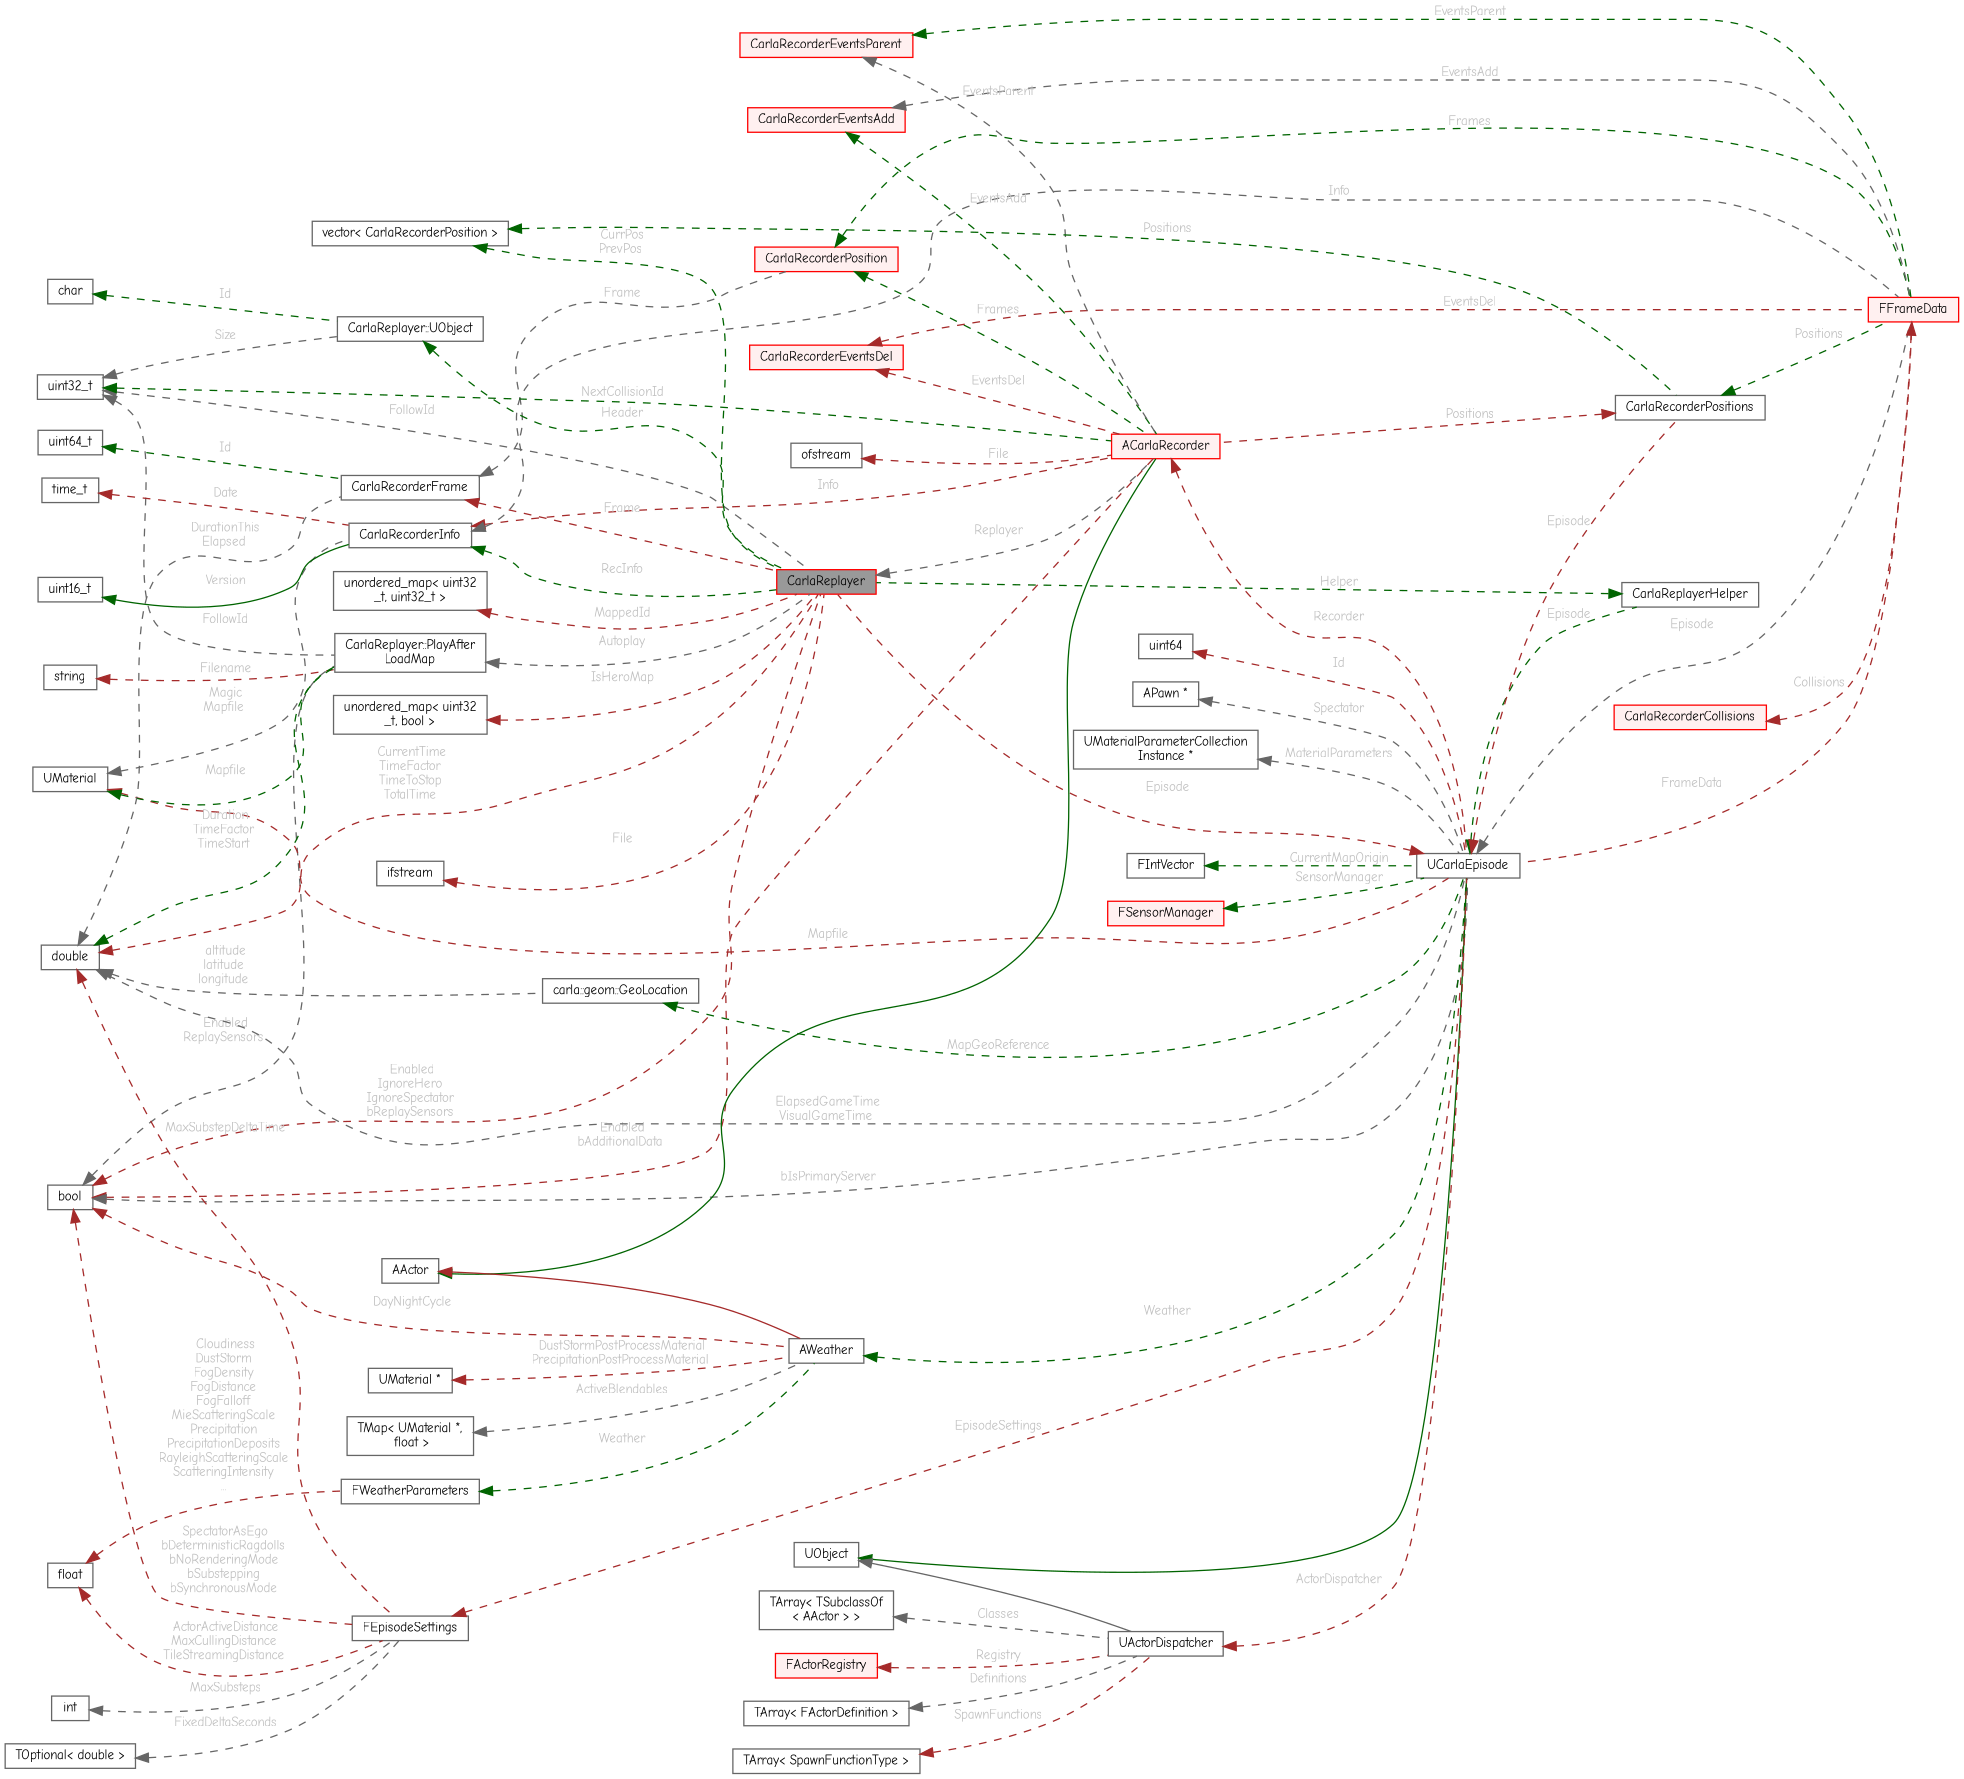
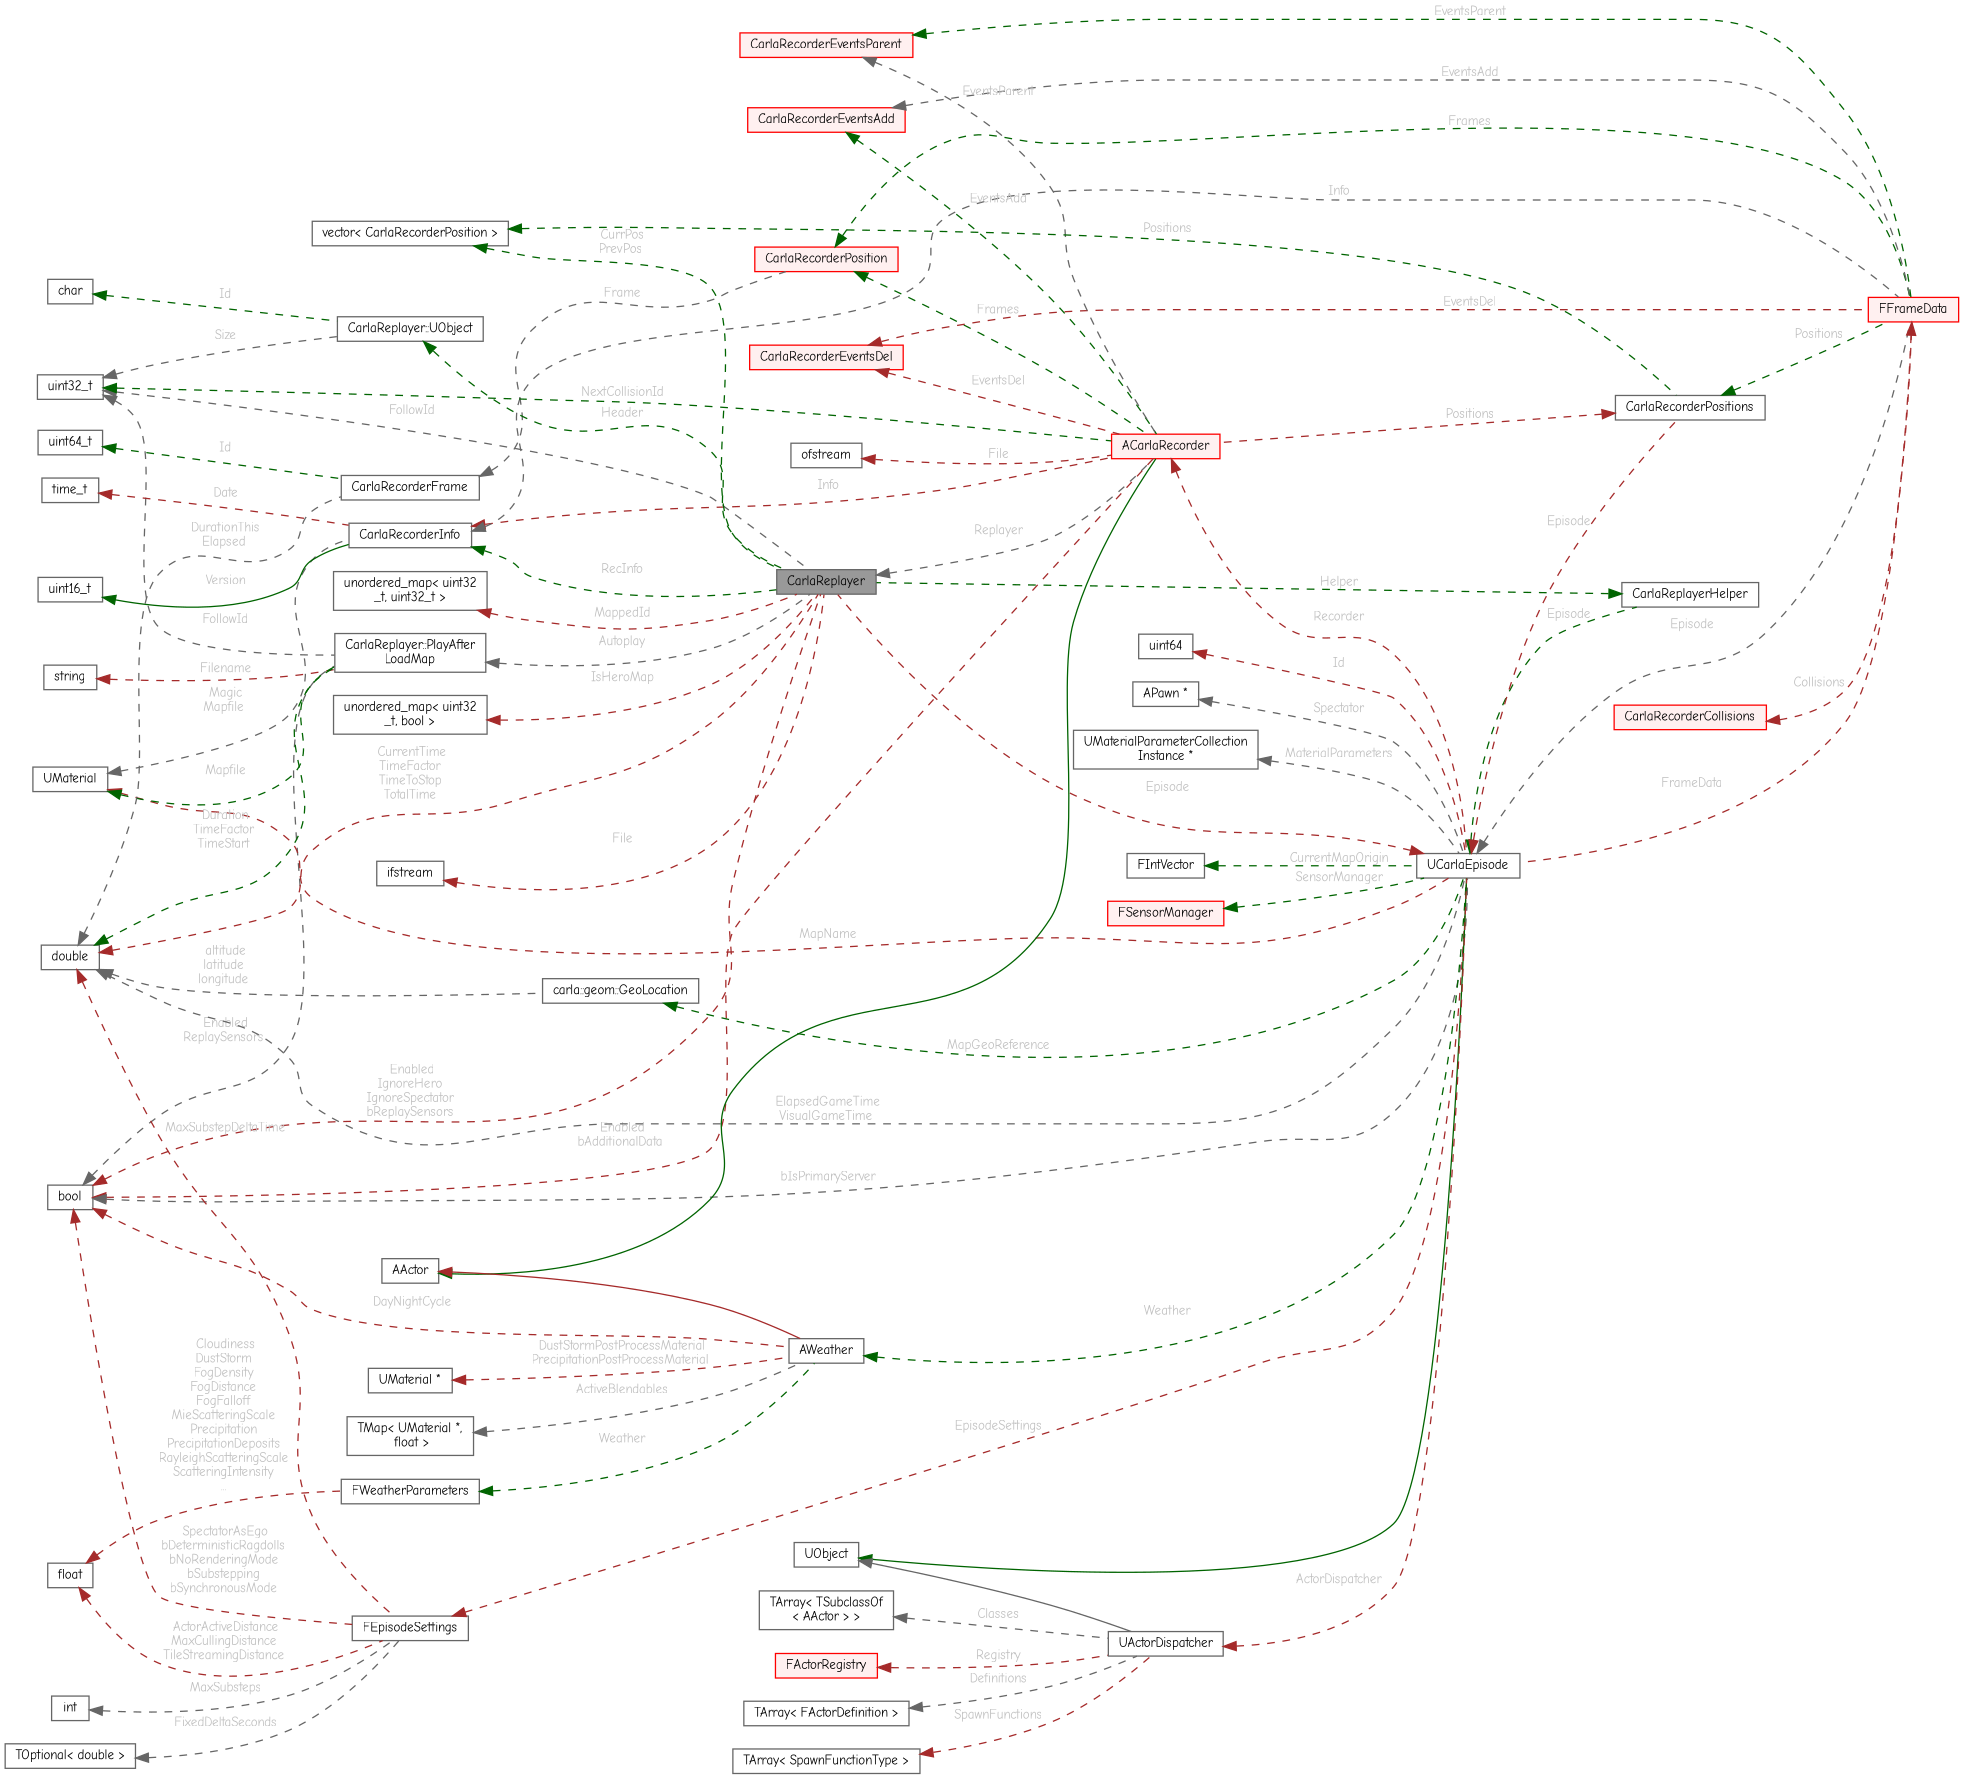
(627, 537) -> none
(826, 582) -> (826, 582)
(826, 935) -> (826, 935)
